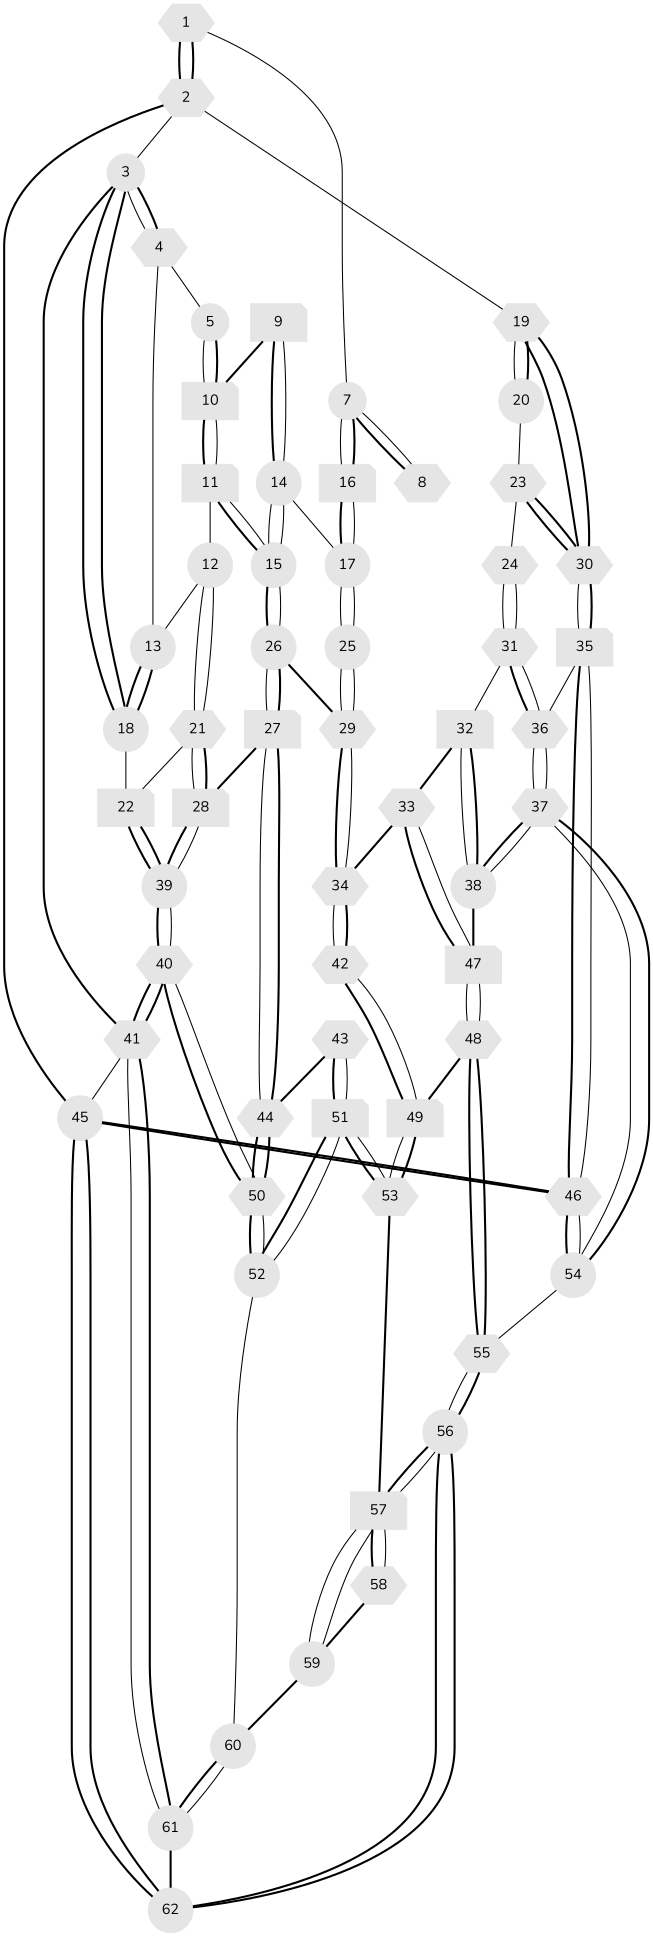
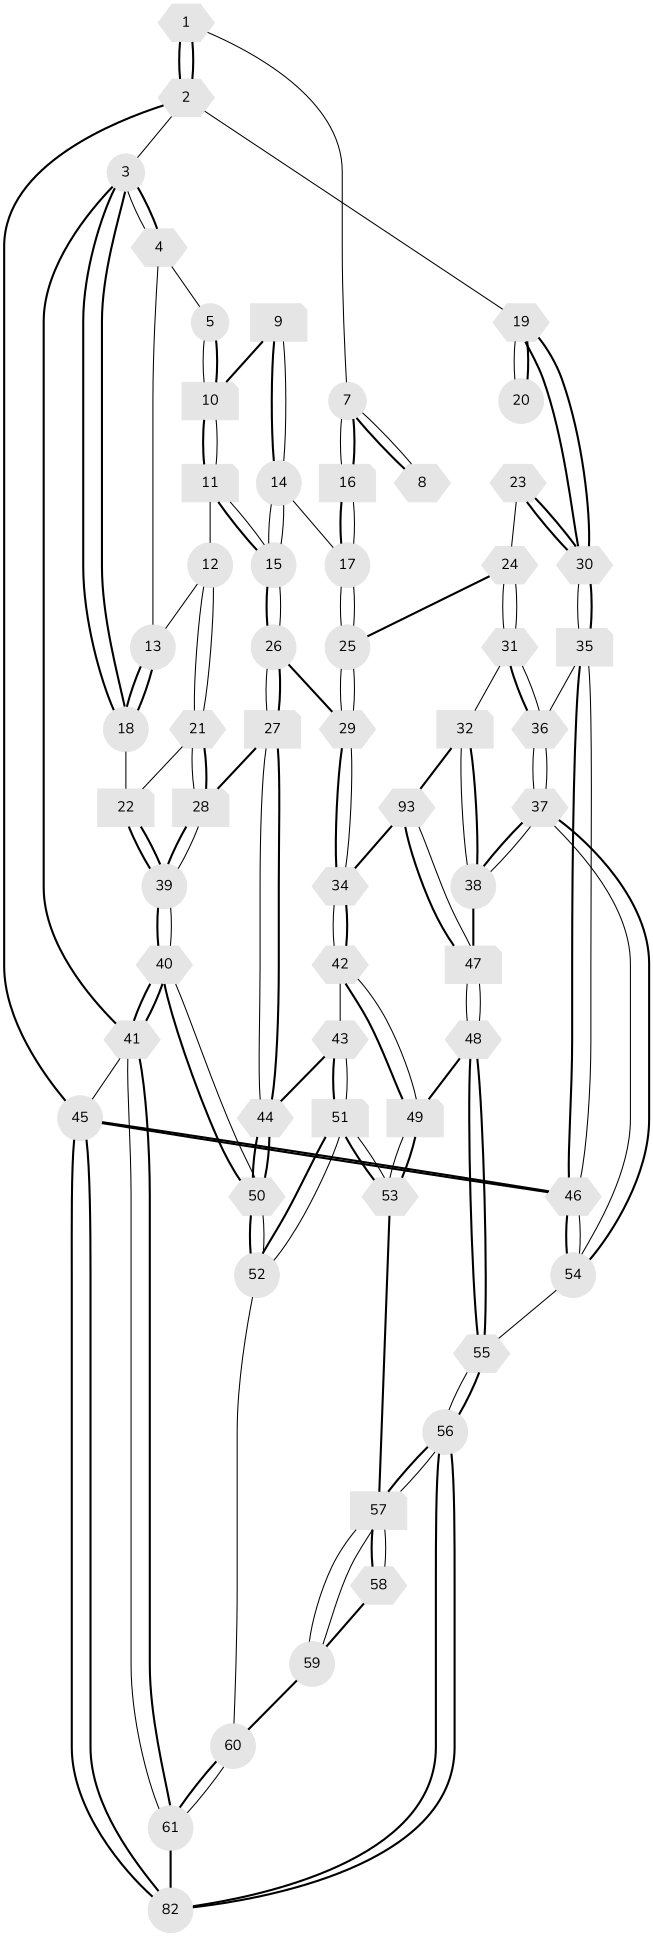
(520, 444) -> none
none -> (428, 606)
(407, 808) -> (407, 808)
none -> (340, 1002)
(171, 1910) -> (171, 1910)
